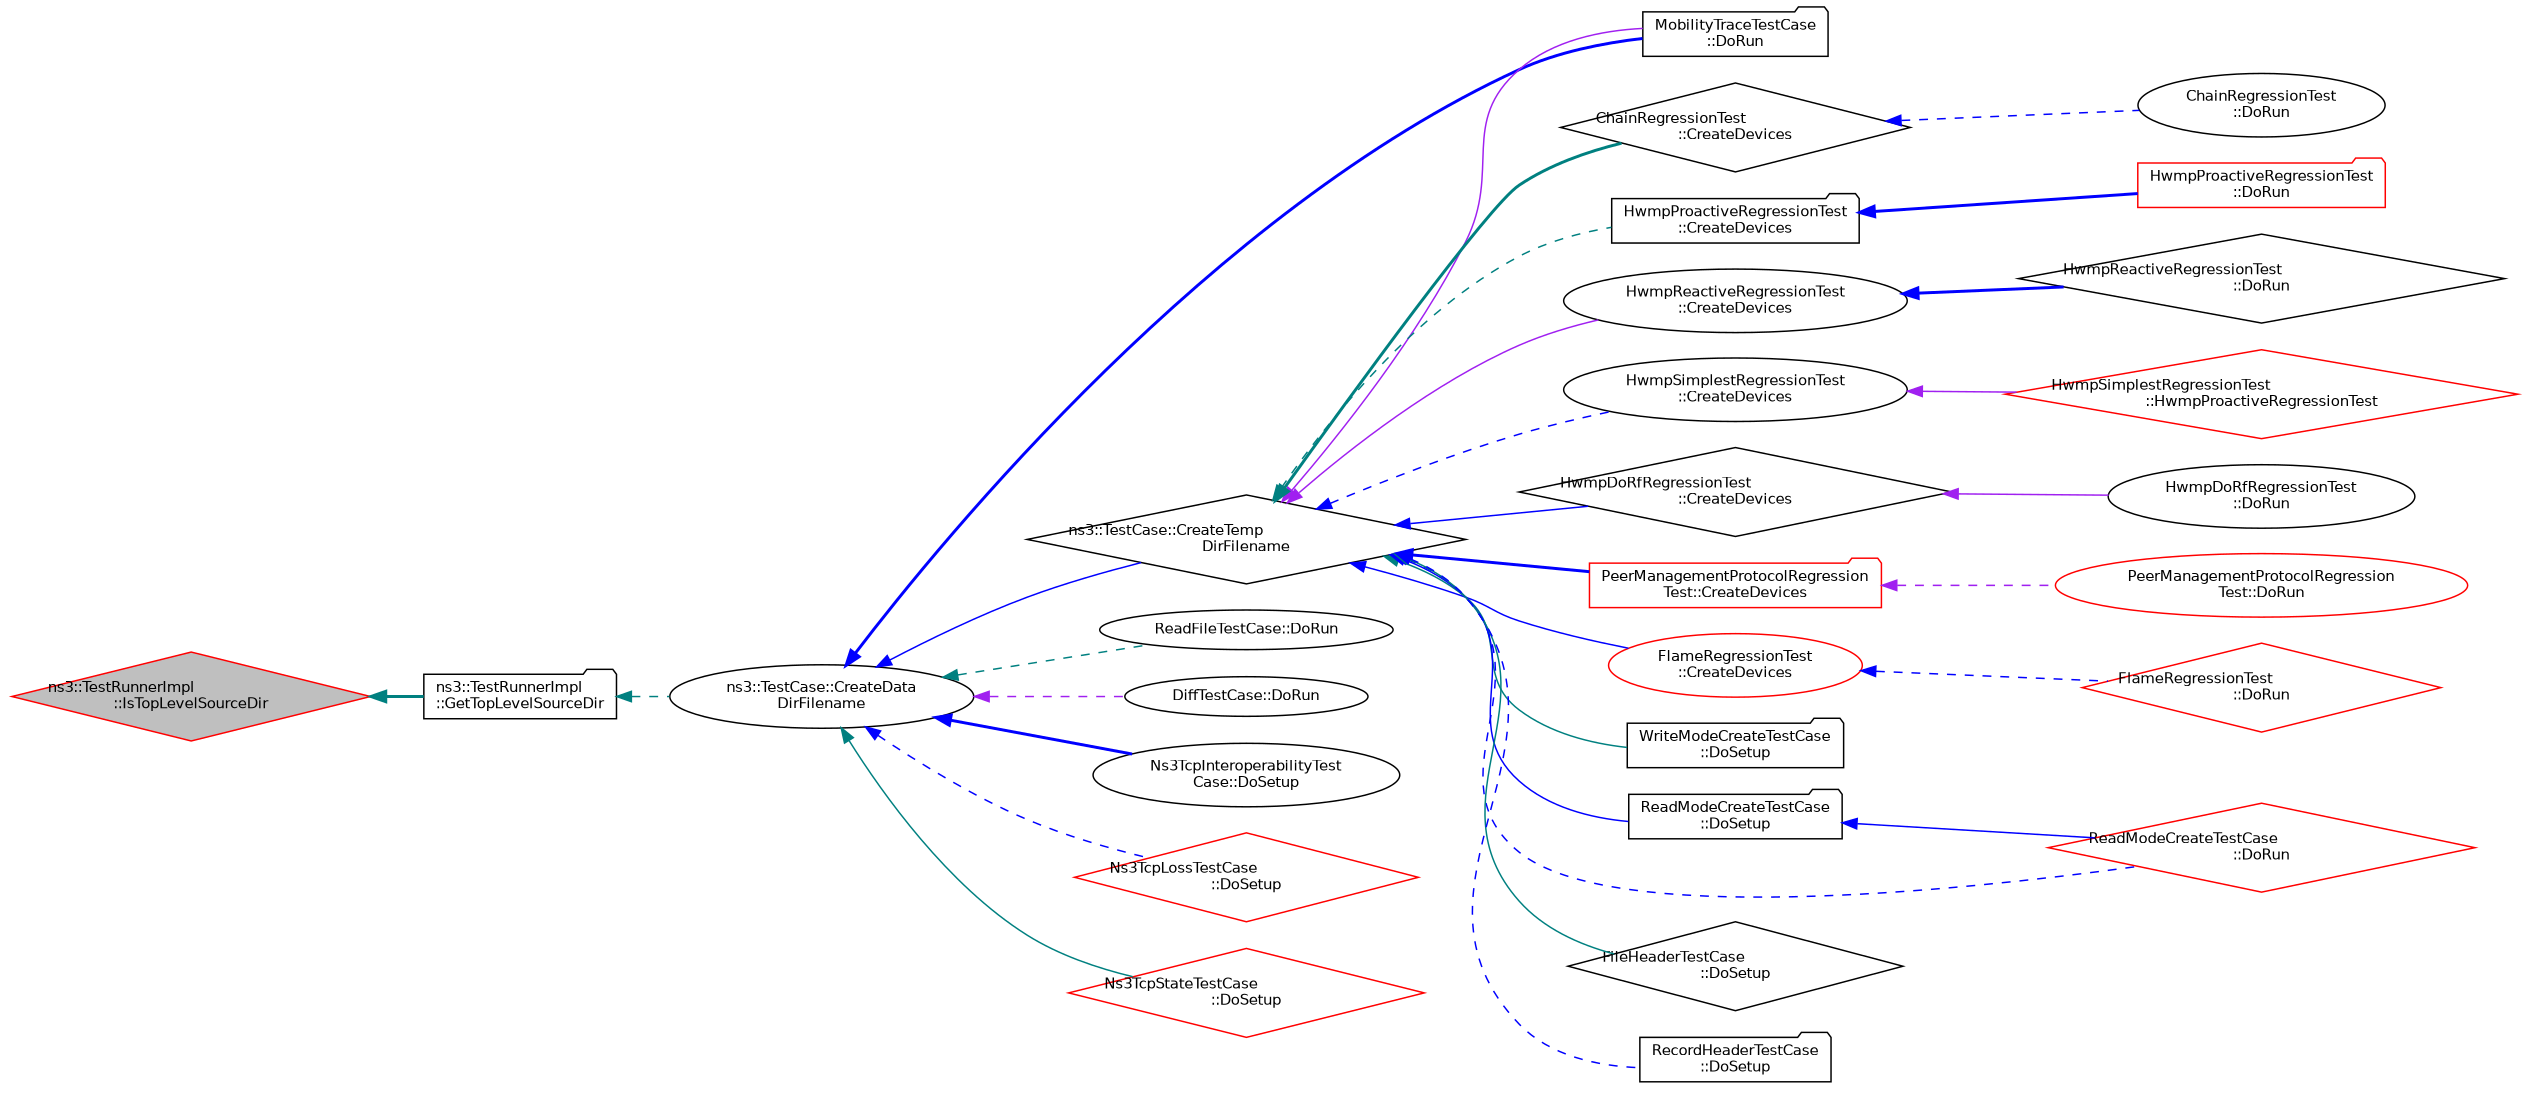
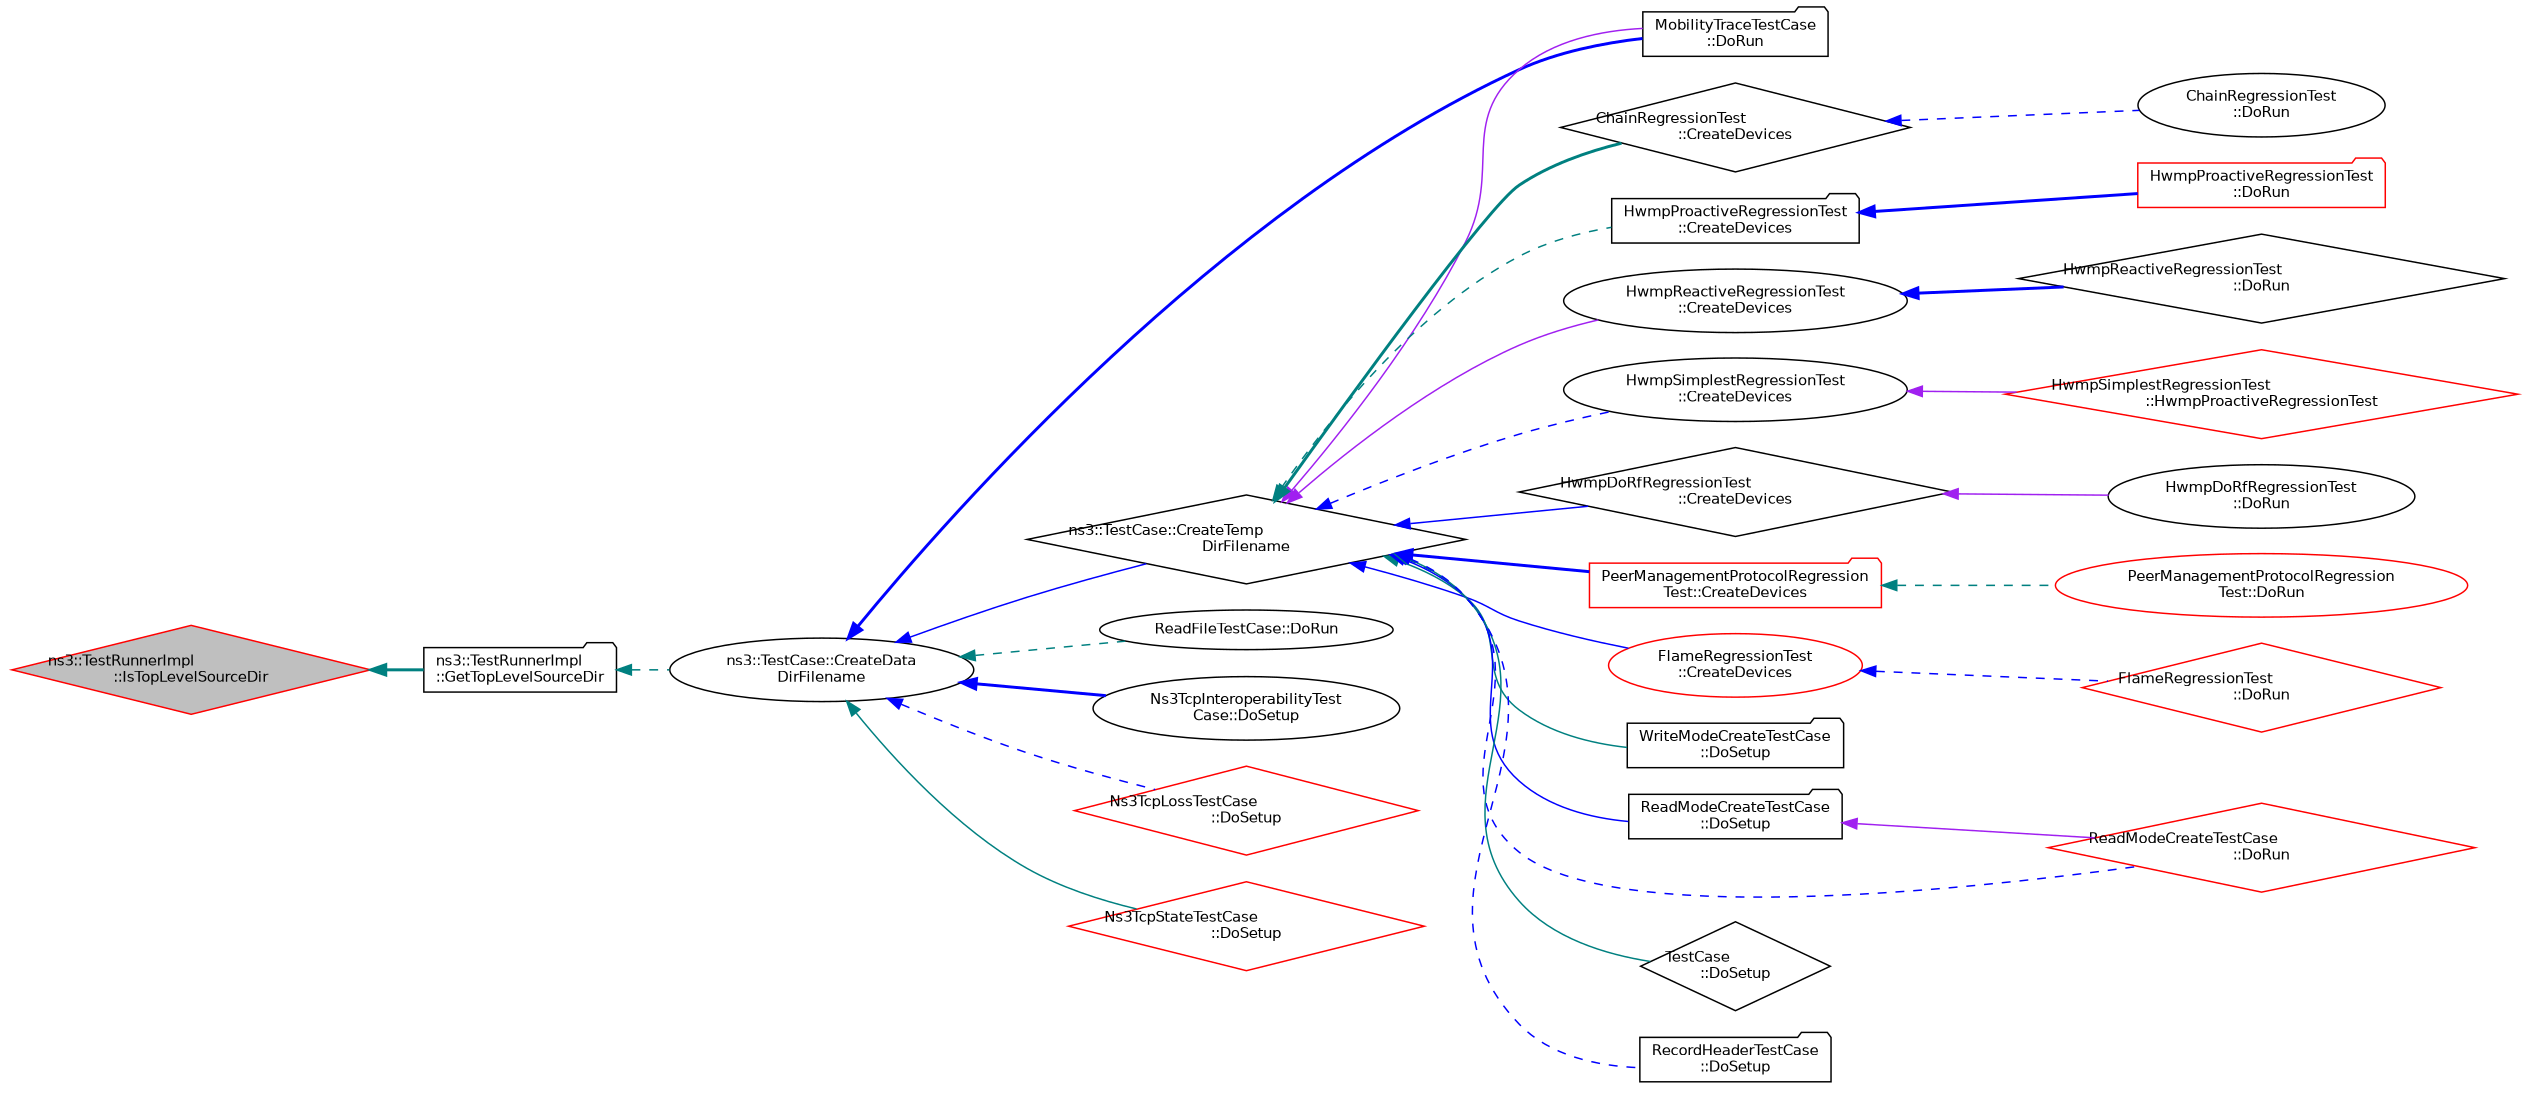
(1976, 585) -> (1976, 585)
(1246, 697) -> none
(1976, 831) -> (1976, 831)
(1736, 966) -> (1736, 966)
